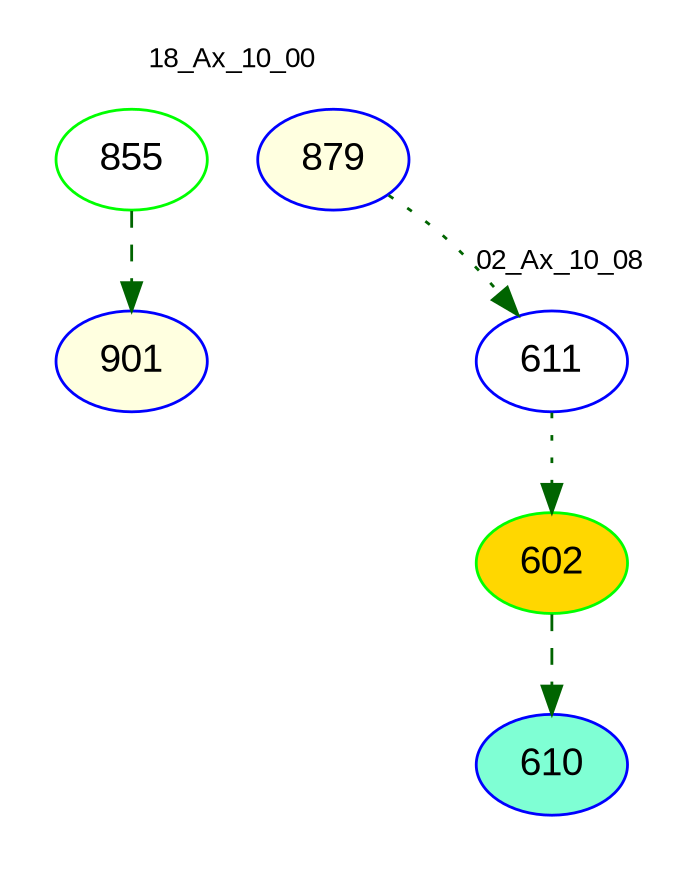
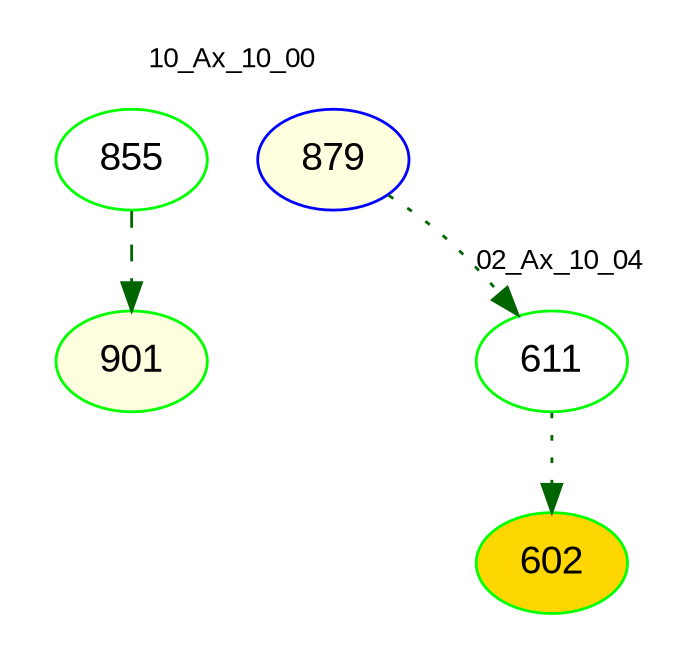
(233, 60) -> (233, 60)
(560, 262) -> (560, 262)
(132, 361) -> (132, 361)
(552, 361) -> (552, 361)
(552, 765) -> none
